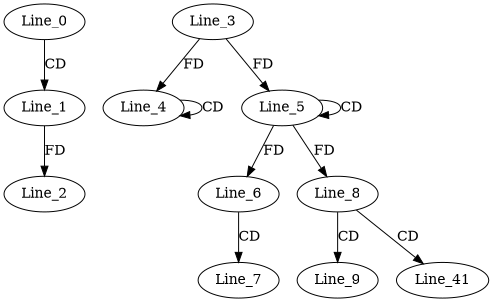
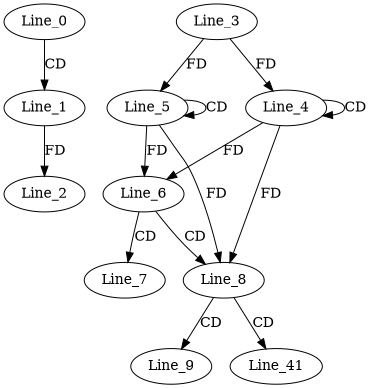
none -> (219, 148)
none -> (257, 189)
none -> (176, 235)
